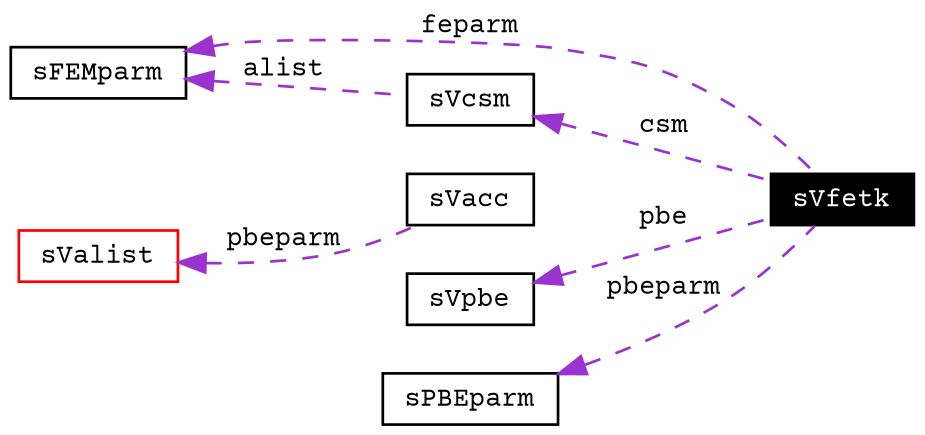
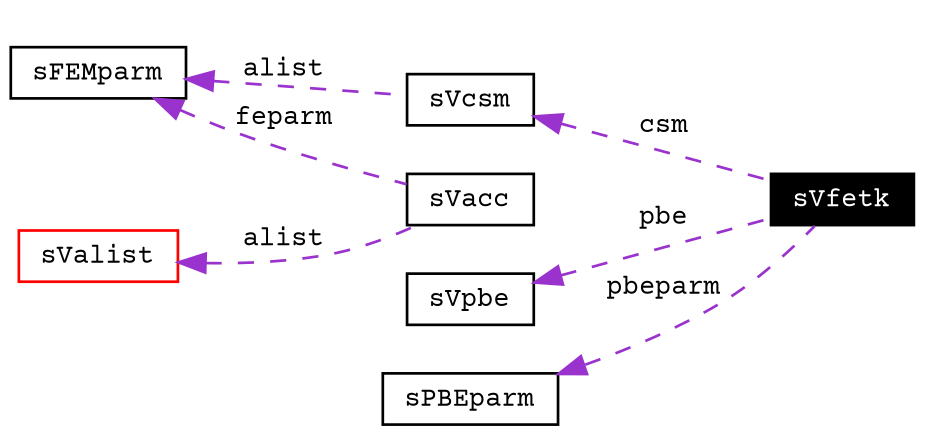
(531, 46) -> (292, 151)
(284, 239) -> (284, 239)
